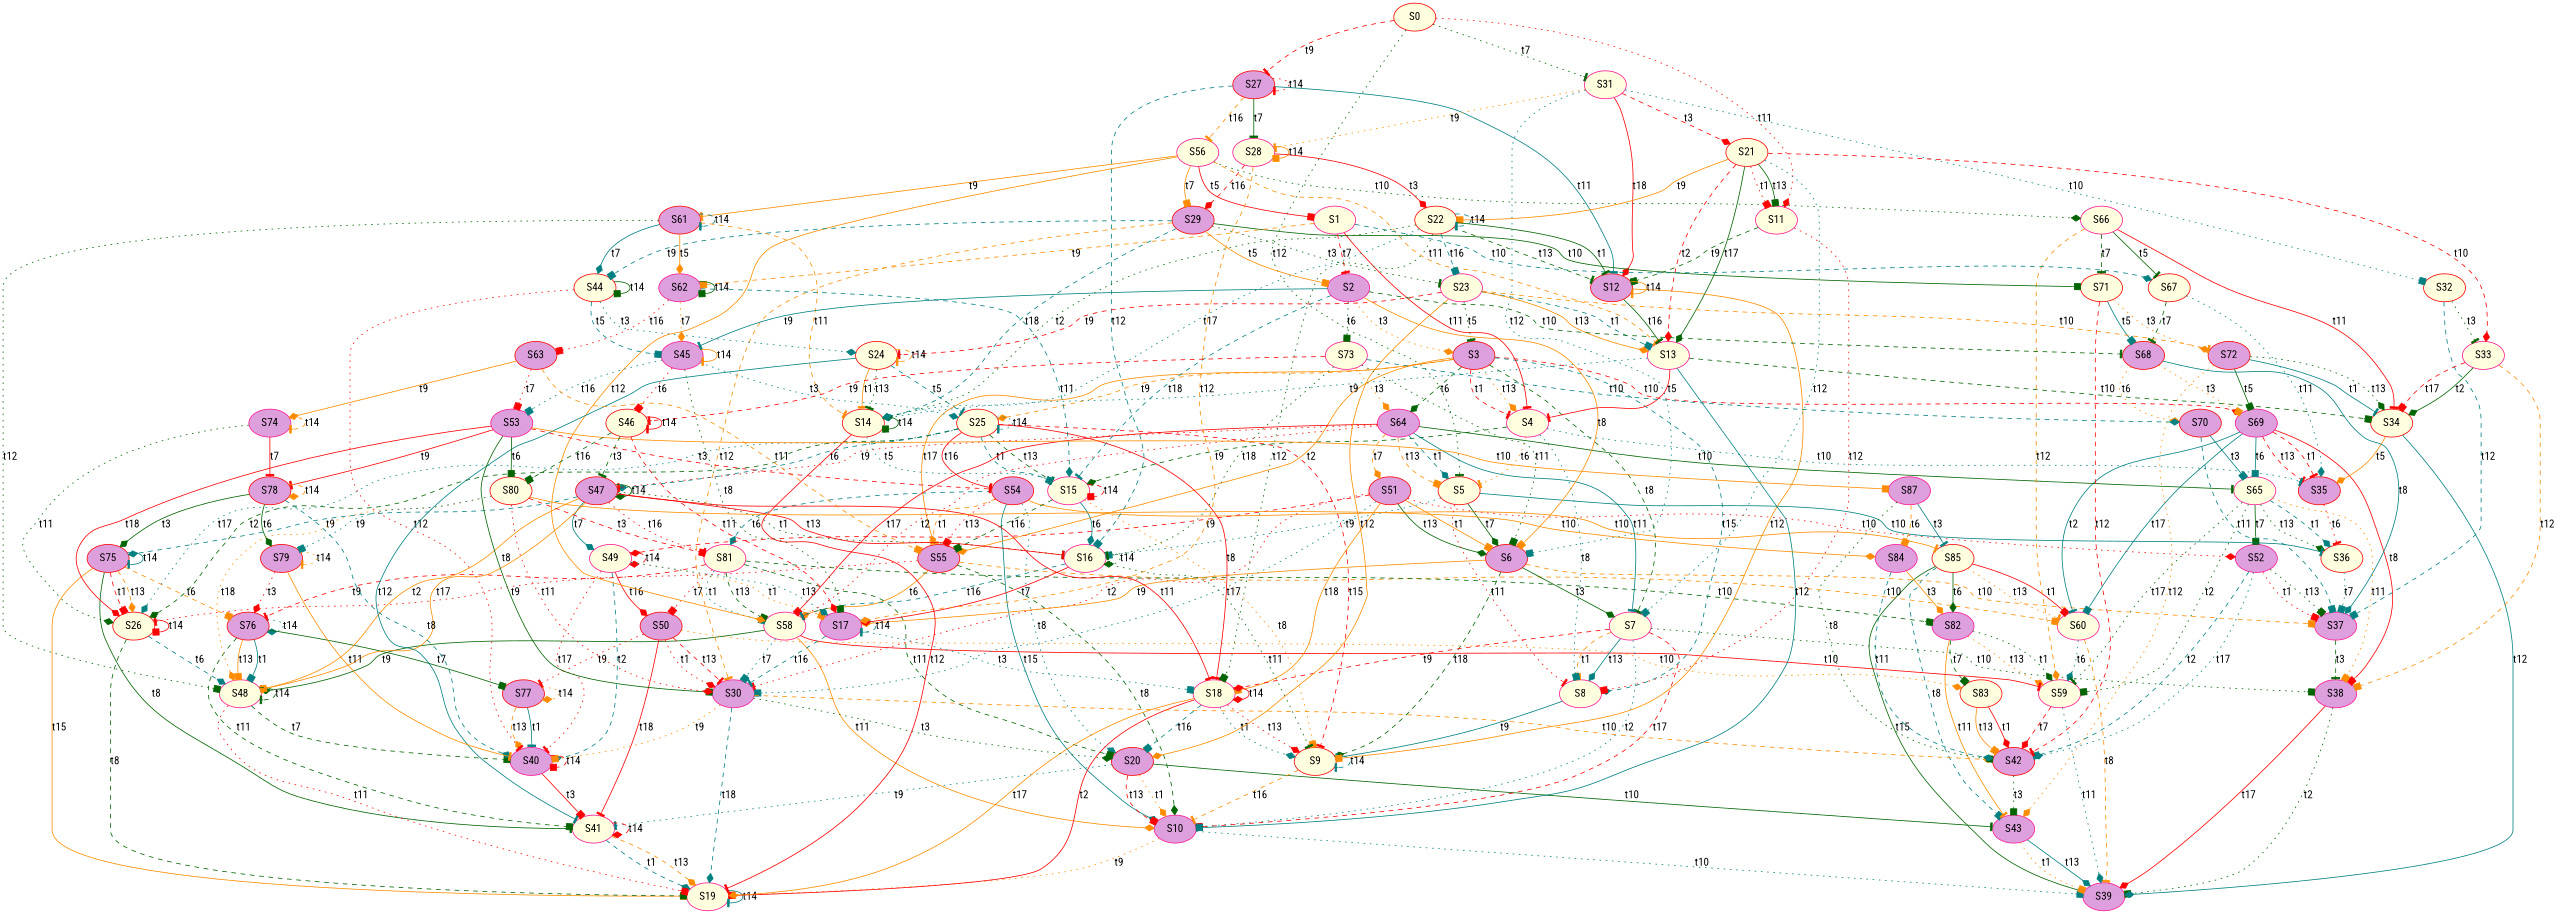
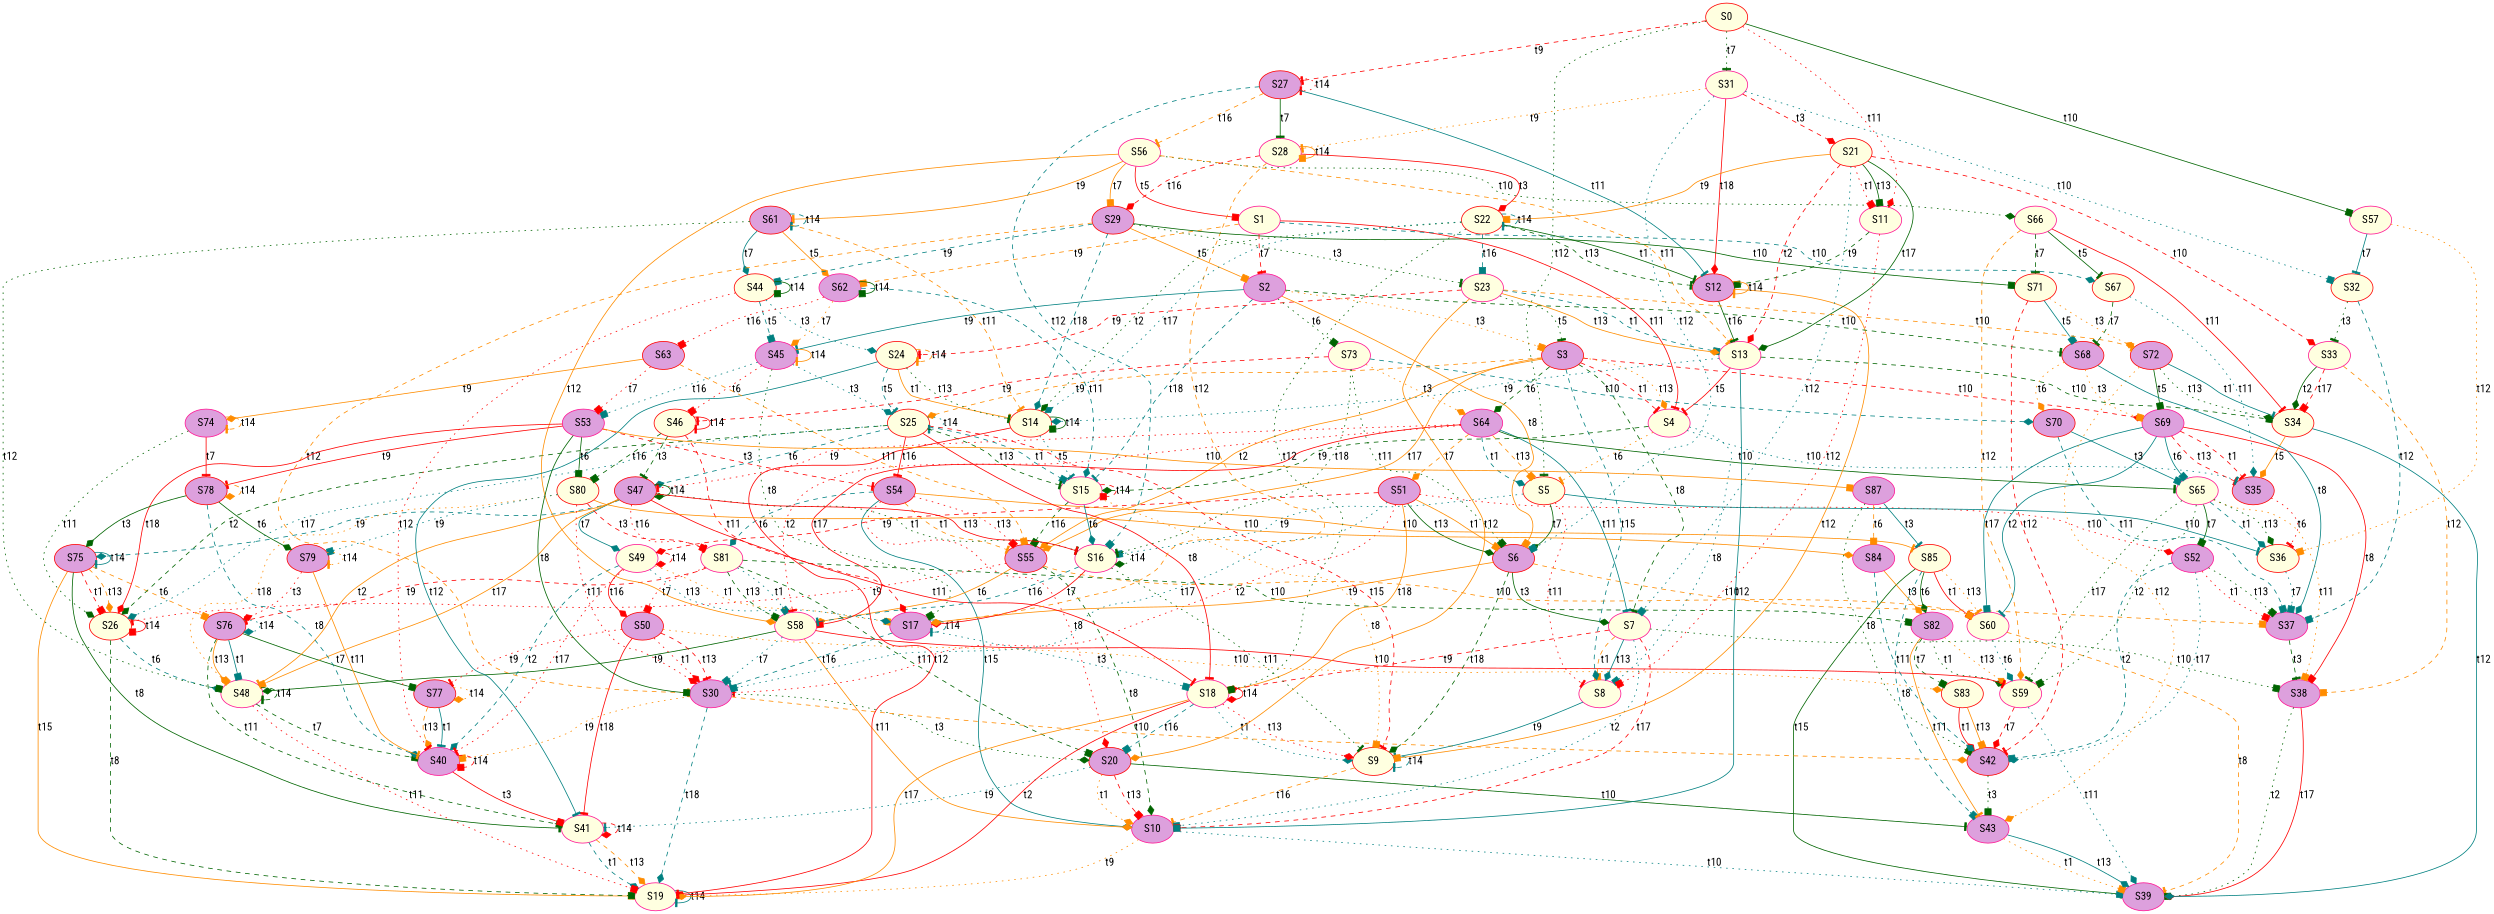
none -> (2371, 220)
(1394, 336) -> (1413, 311)
(1037, 636) -> (982, 561)
